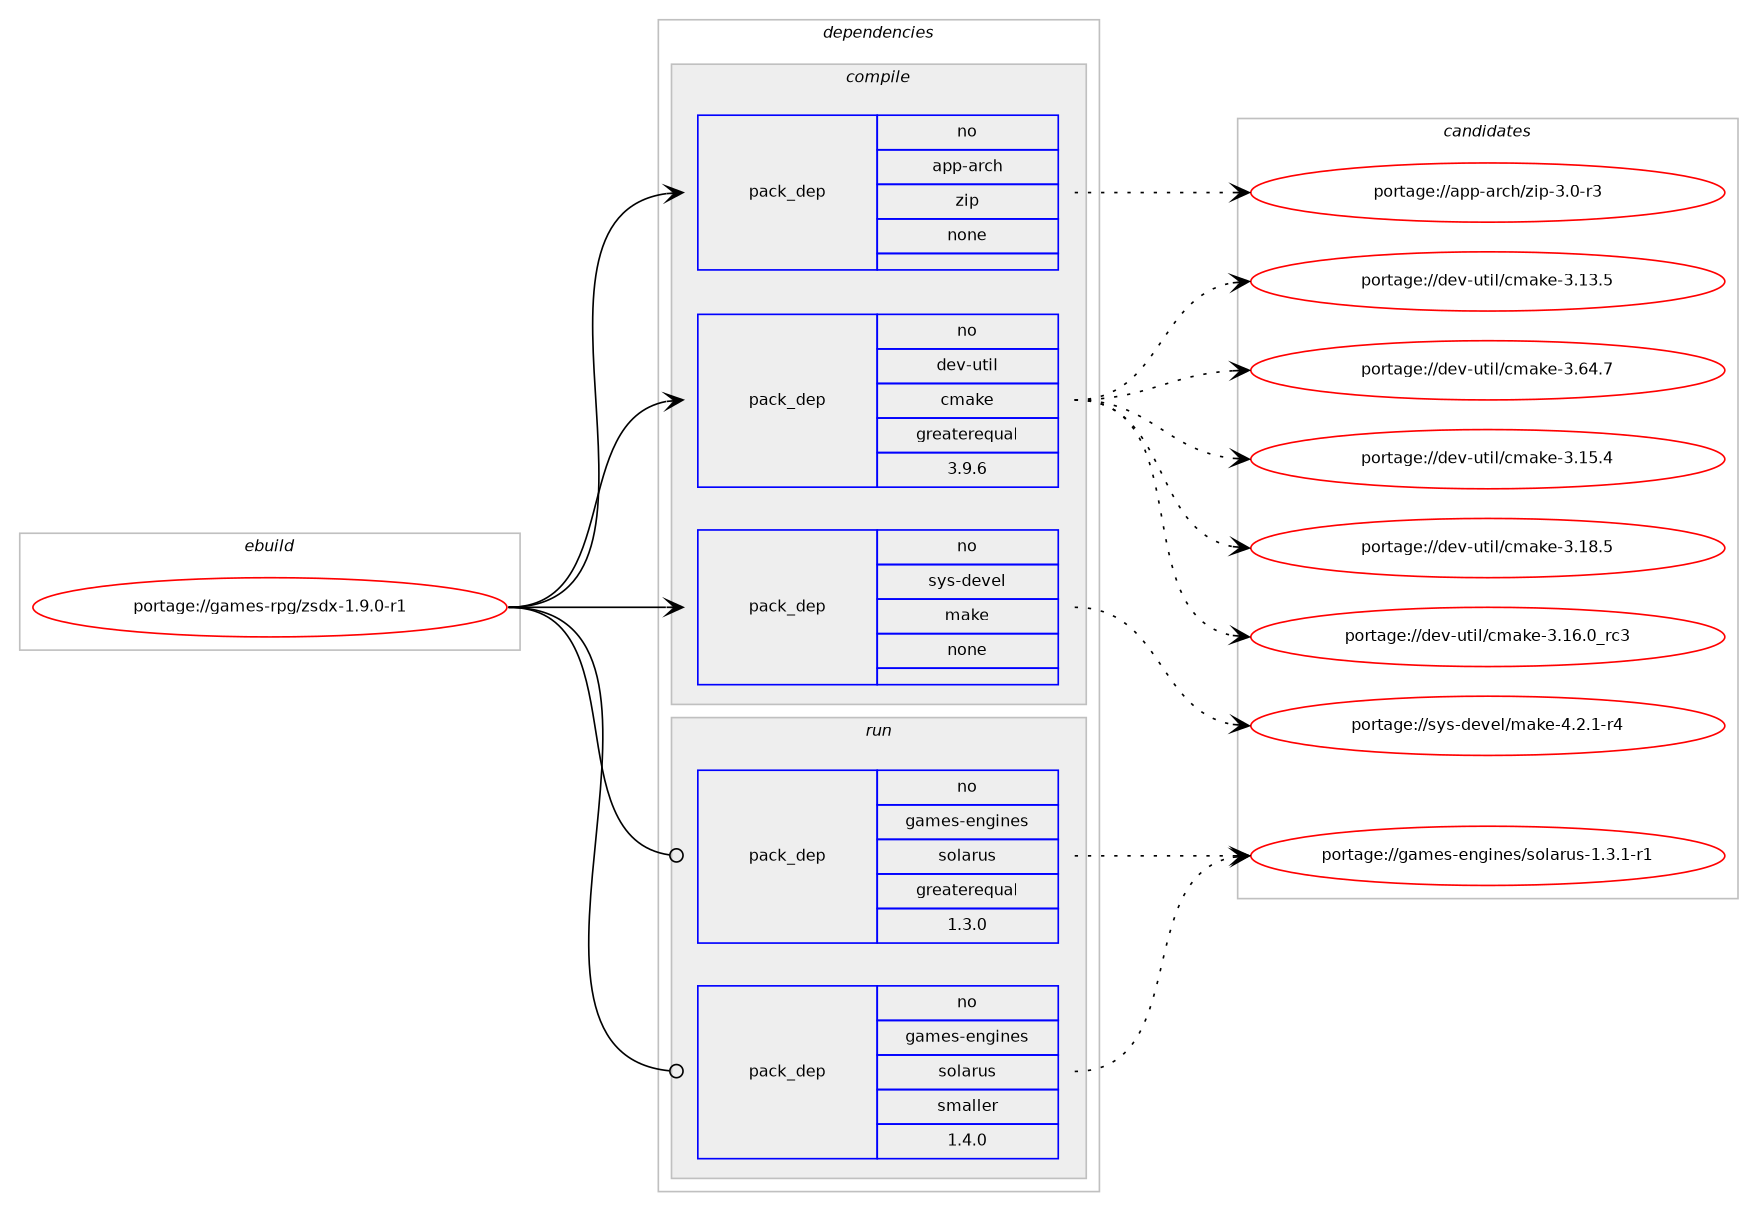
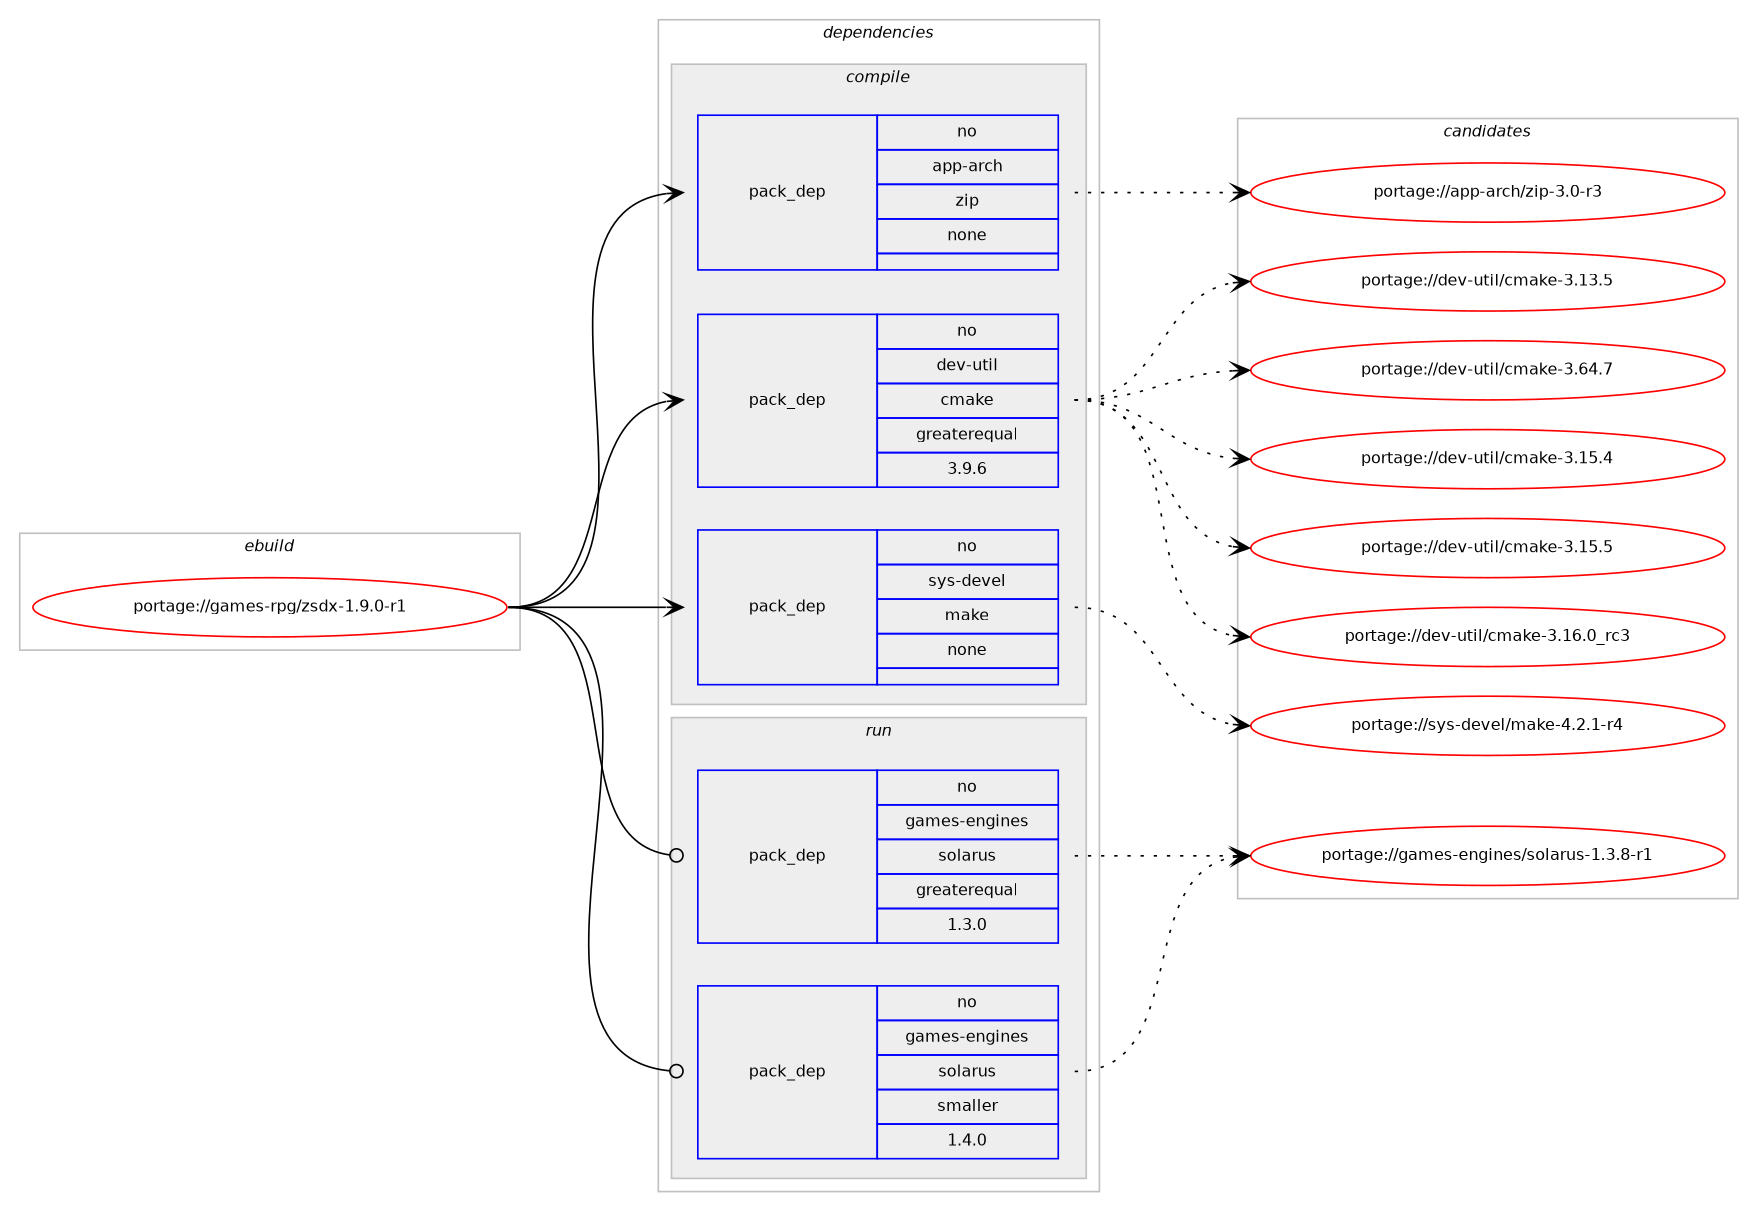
(1488, 548) -> (1488, 548)
(1488, 856) -> (1488, 856)
